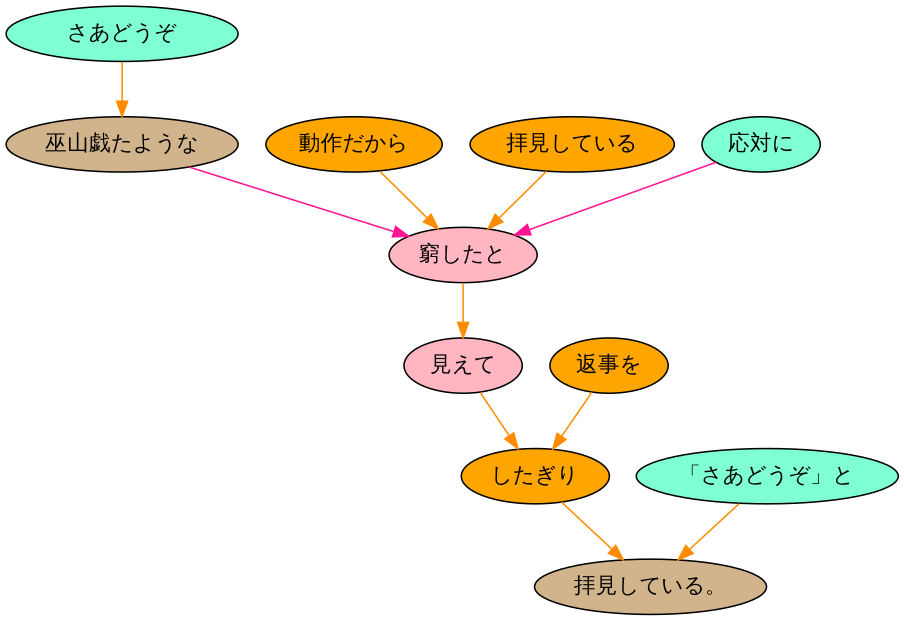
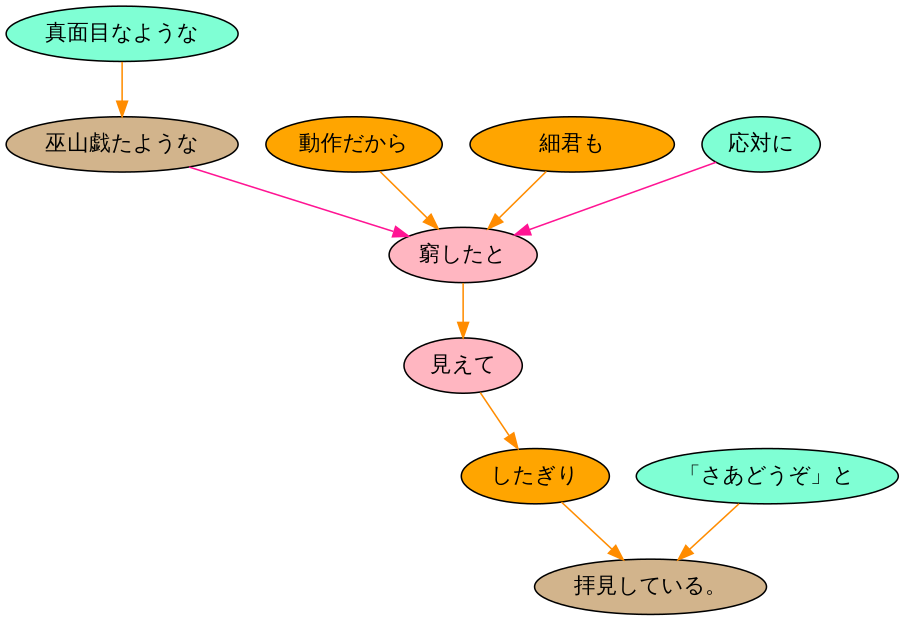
(122, 34) -> (122, 34)
(572, 144) -> (572, 144)
(609, 366) -> none
